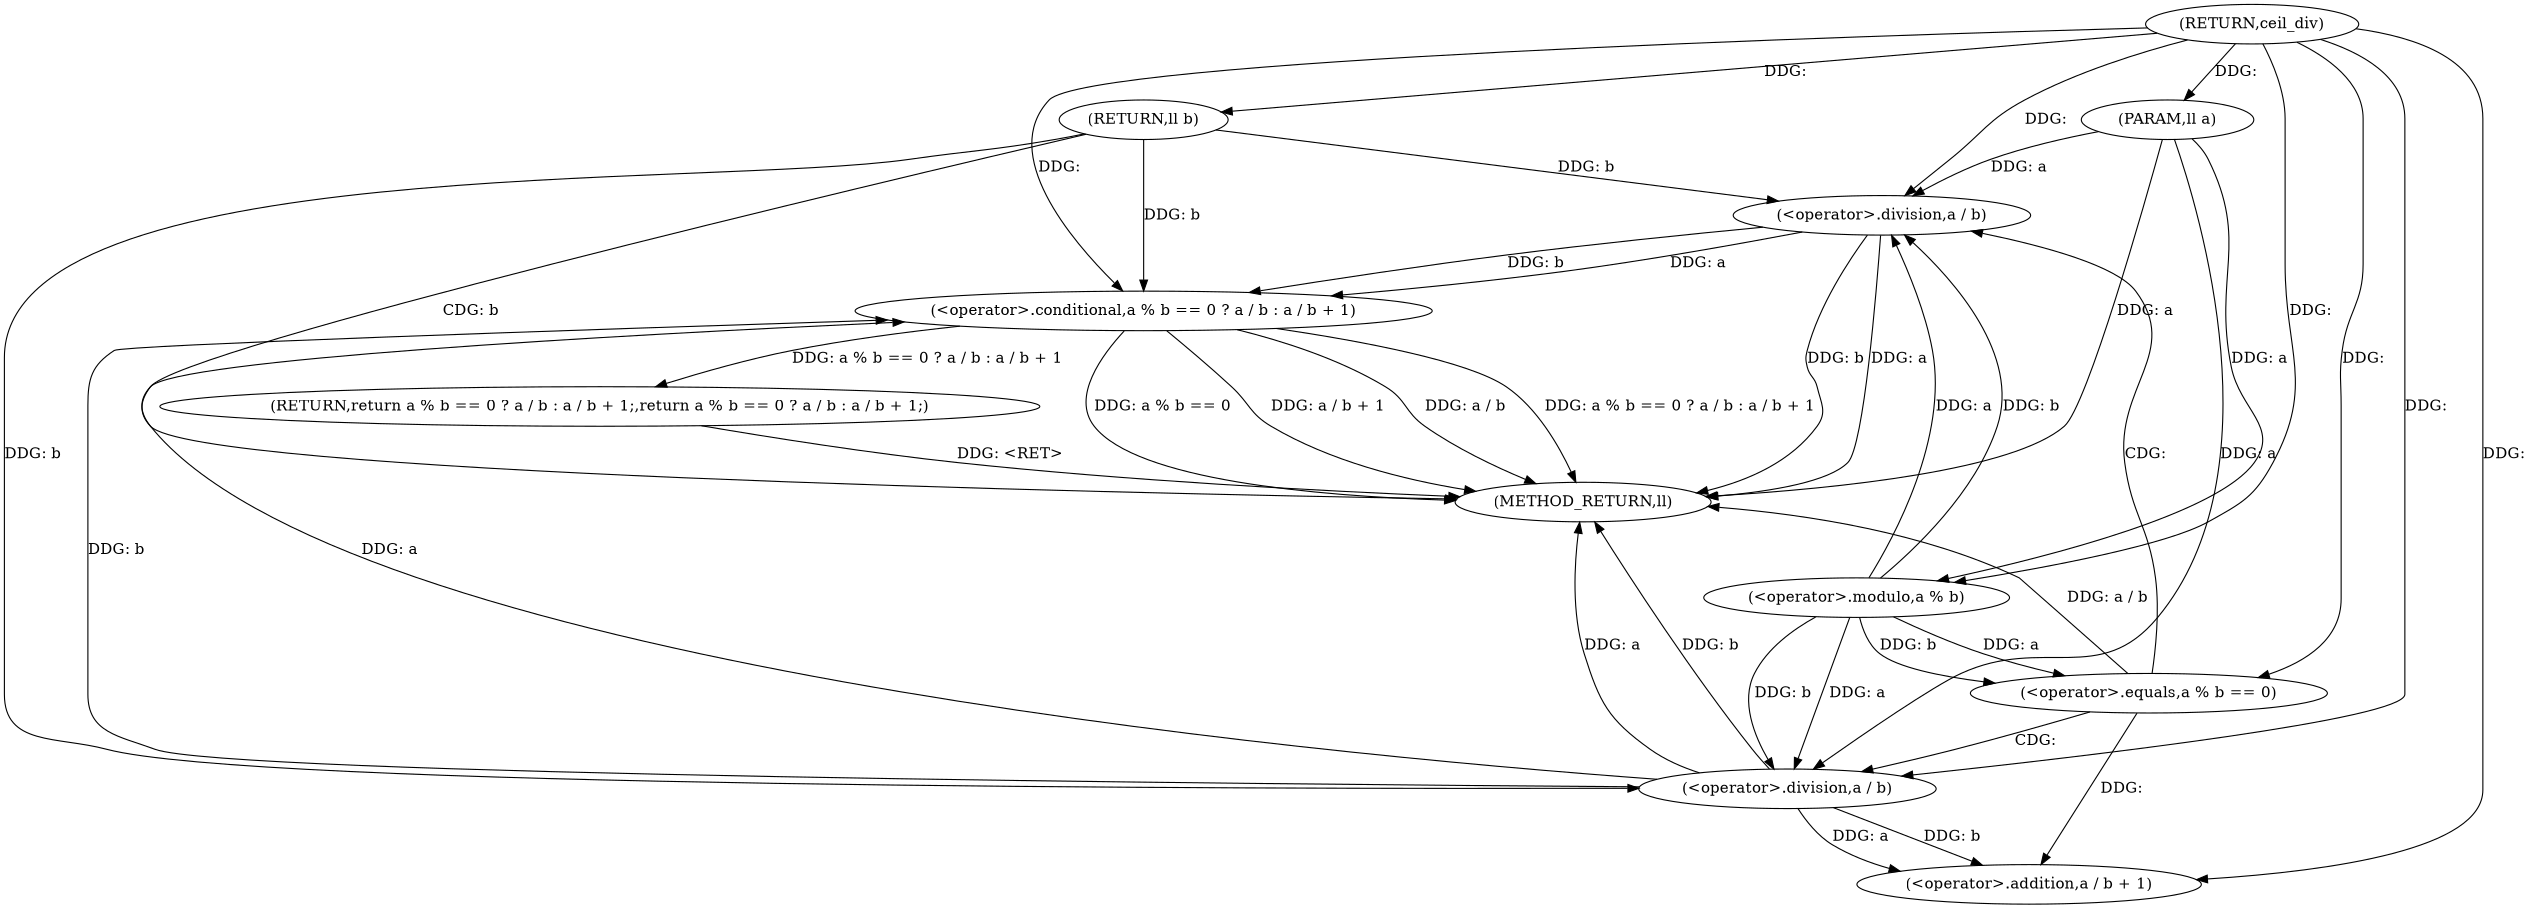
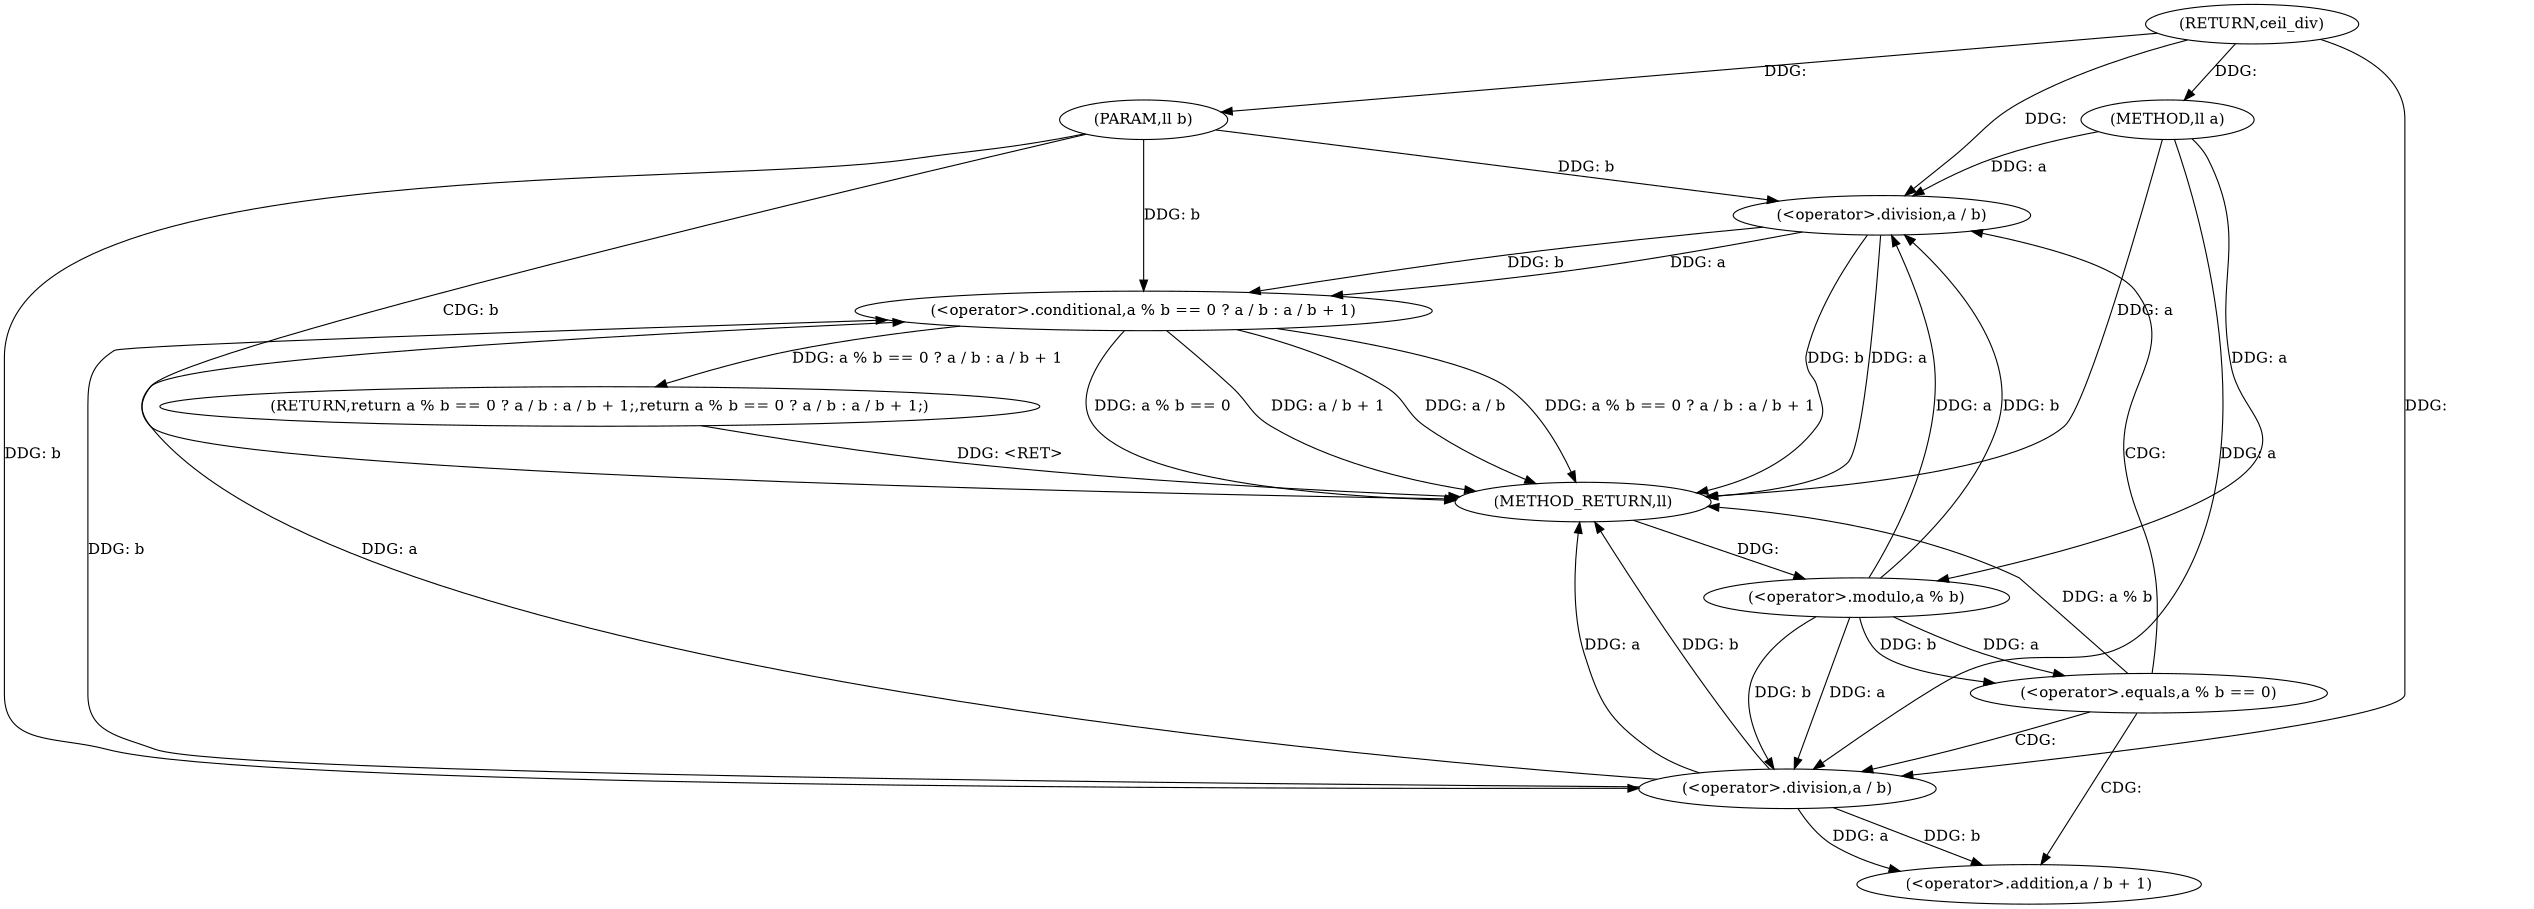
(1490, 53) -> none
(1144, 120) -> (1144, 120)
(2168, 120) -> (2168, 120)
(2341, 360) -> none
(2289, 422) -> (1714, 548)
(2483, 521) -> none
(2108, 598) -> (2108, 598)
(2124, 789) -> (2124, 789)
